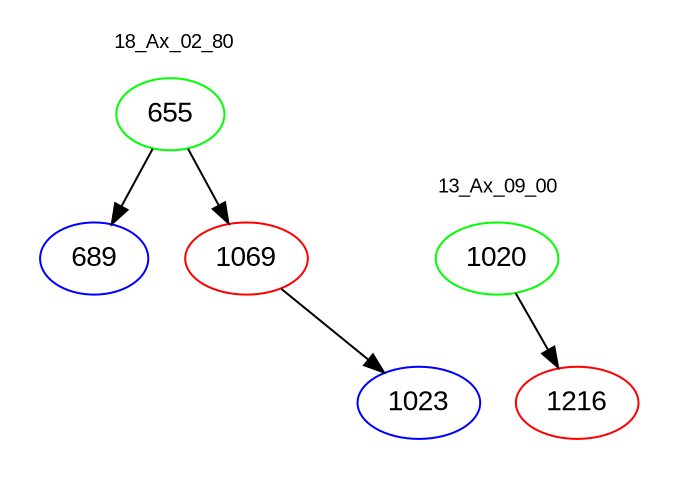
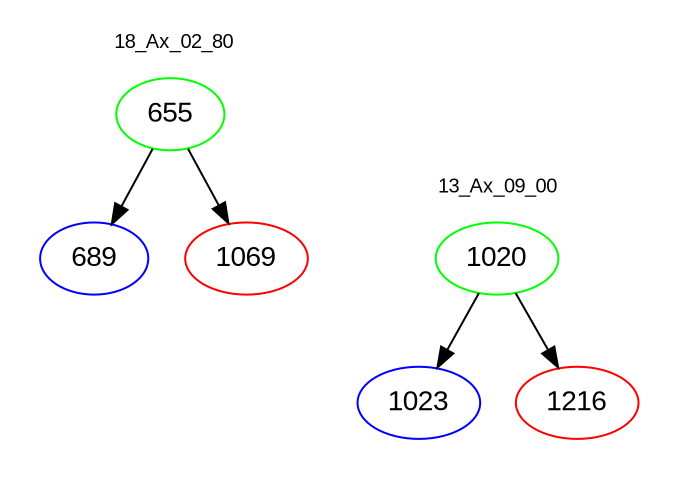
(325, 324) -> (463, 321)
